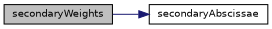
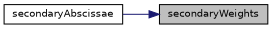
(126, 14) -> (136, 14)
